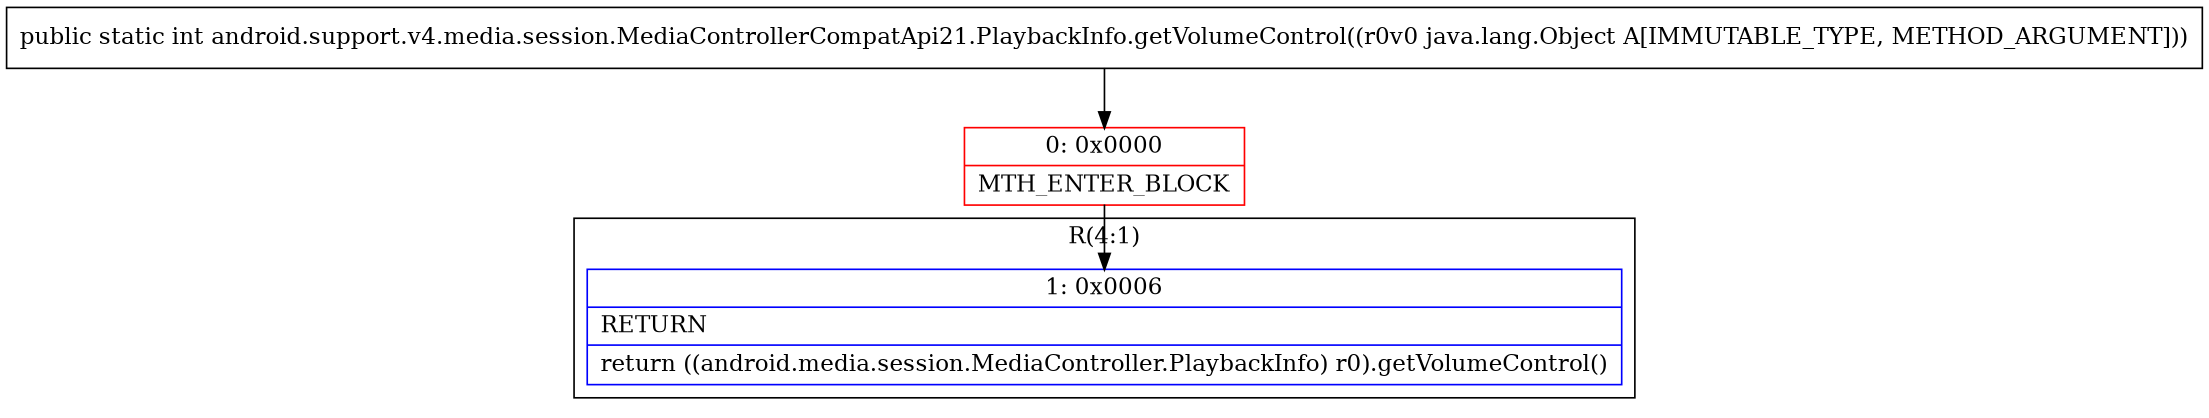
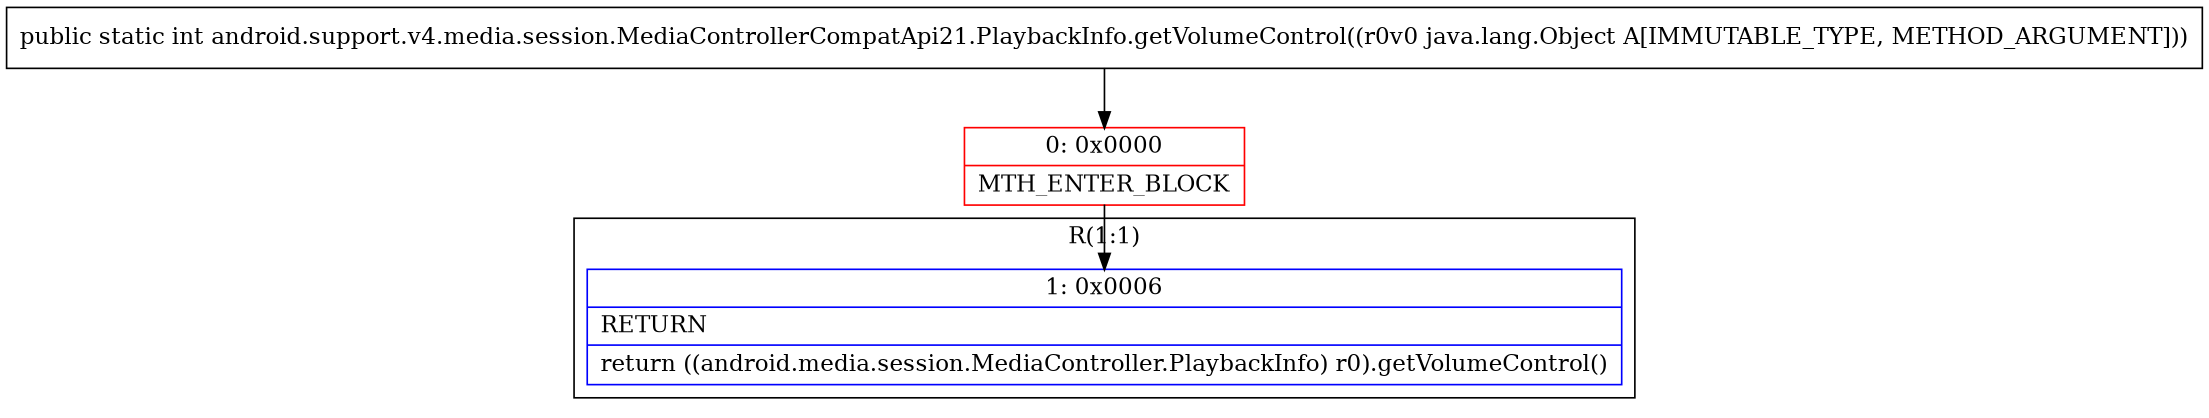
(1104, 237) -> (1104, 237)
